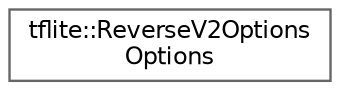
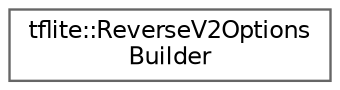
(170, 45) -> (170, 45)
